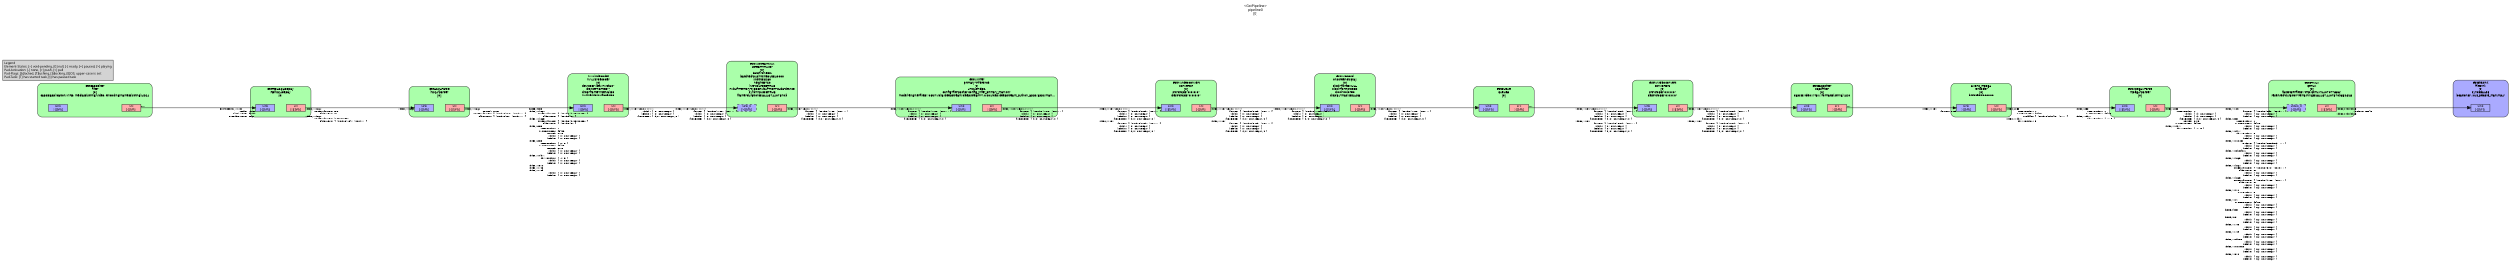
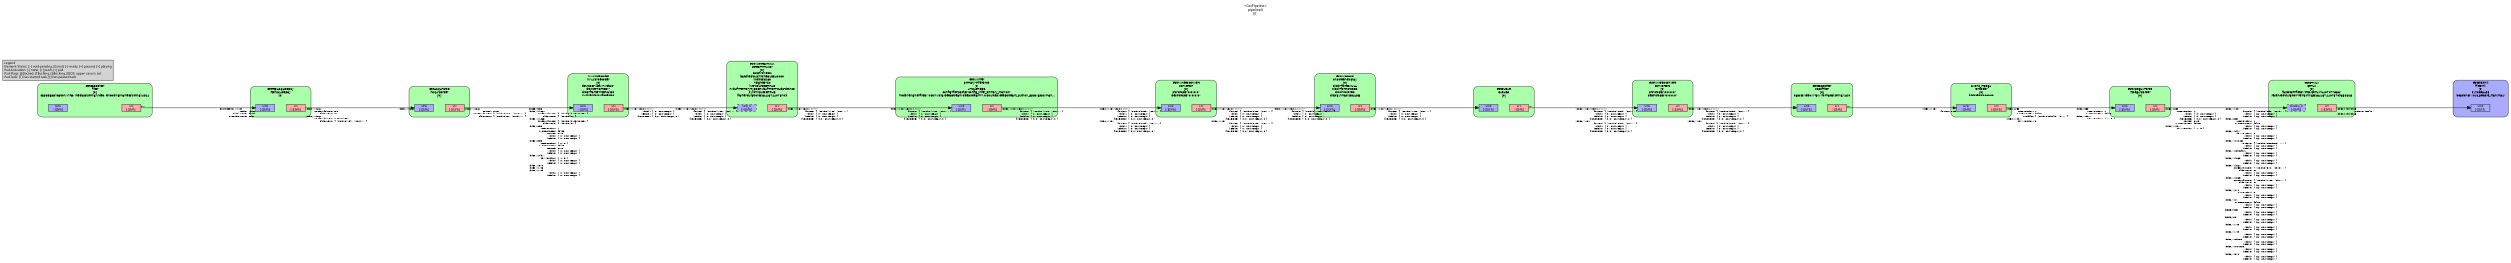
(2296, 108) -> (2296, 108)
